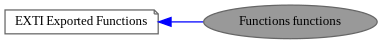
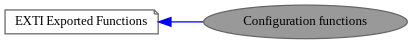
(290, 22) -> (306, 22)
